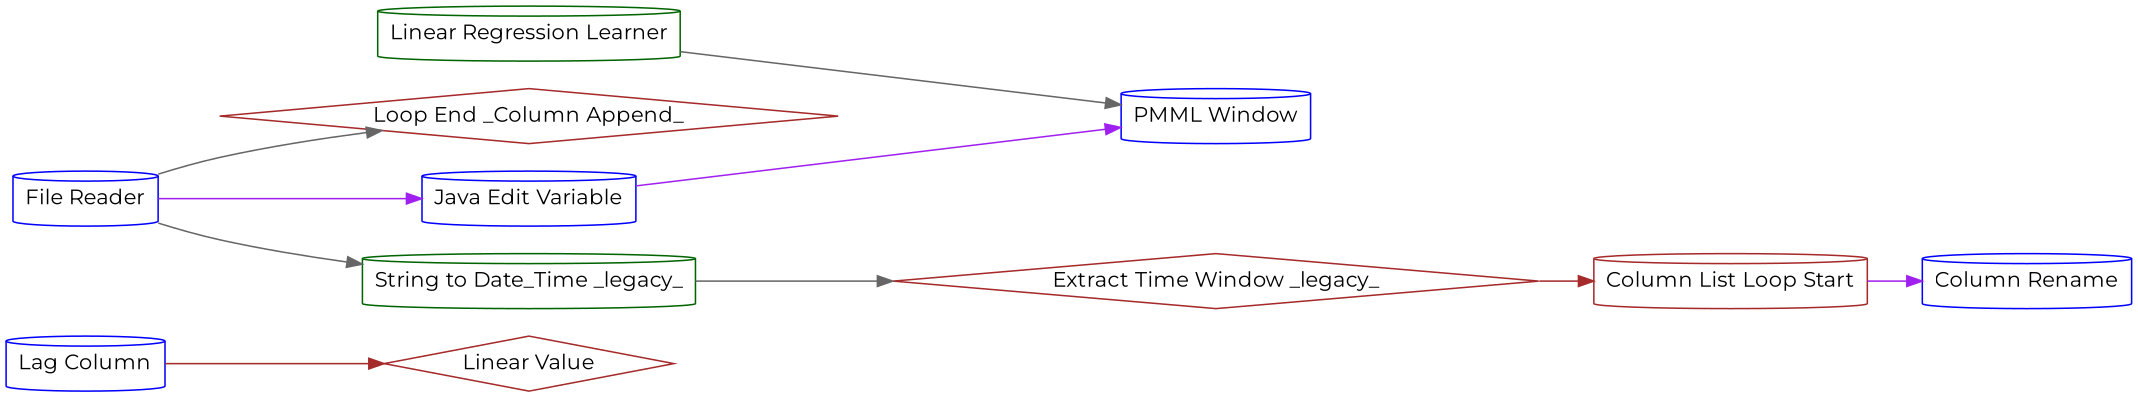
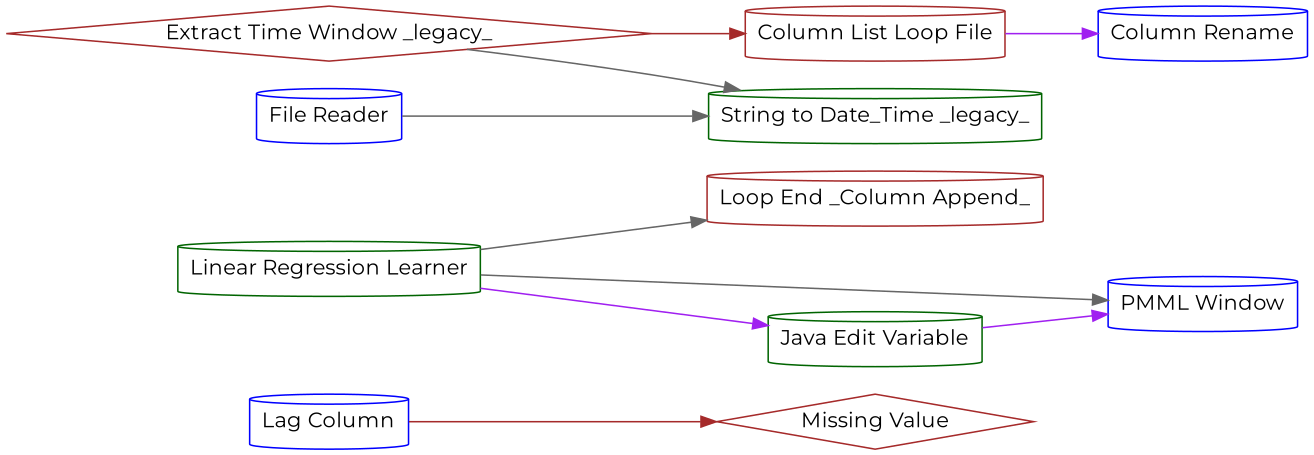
(529, 116) -> (875, 199)
(262, 149) -> (586, 236)
(282, 199) -> (617, 306)
(529, 199) -> (875, 339)
(786, 281) -> (596, 66)
(1731, 281) -> (875, 34)
(529, 364) -> (875, 422)
